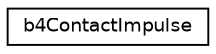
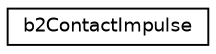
(108, 27) -> (108, 27)
